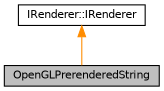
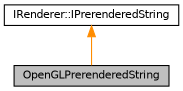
(82, 15) -> (92, 15)
